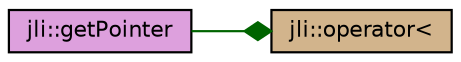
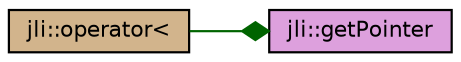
(218, 31) -> (216, 31)
